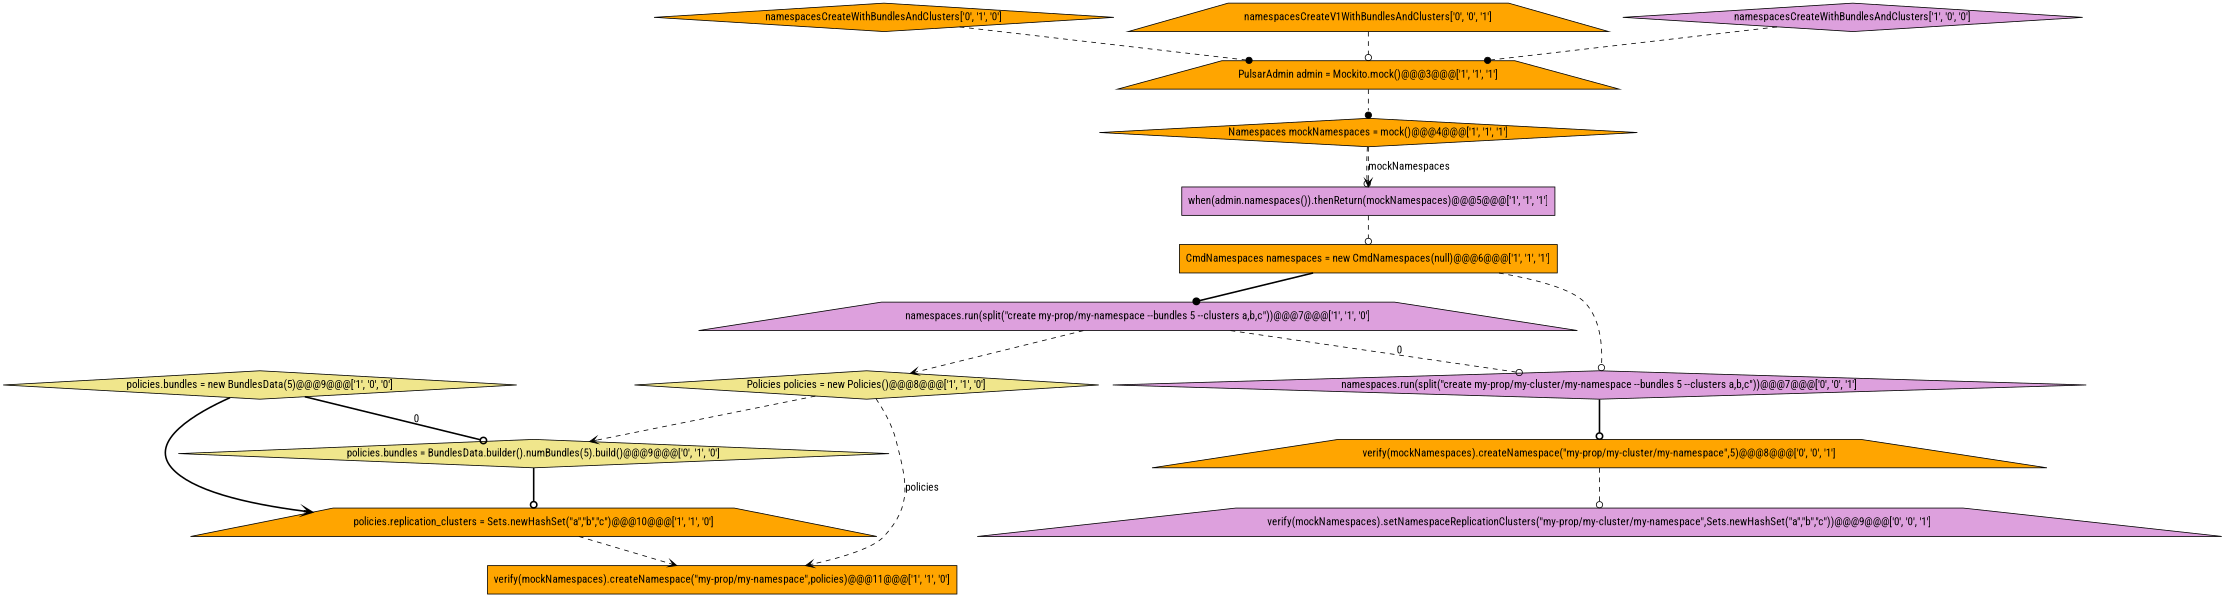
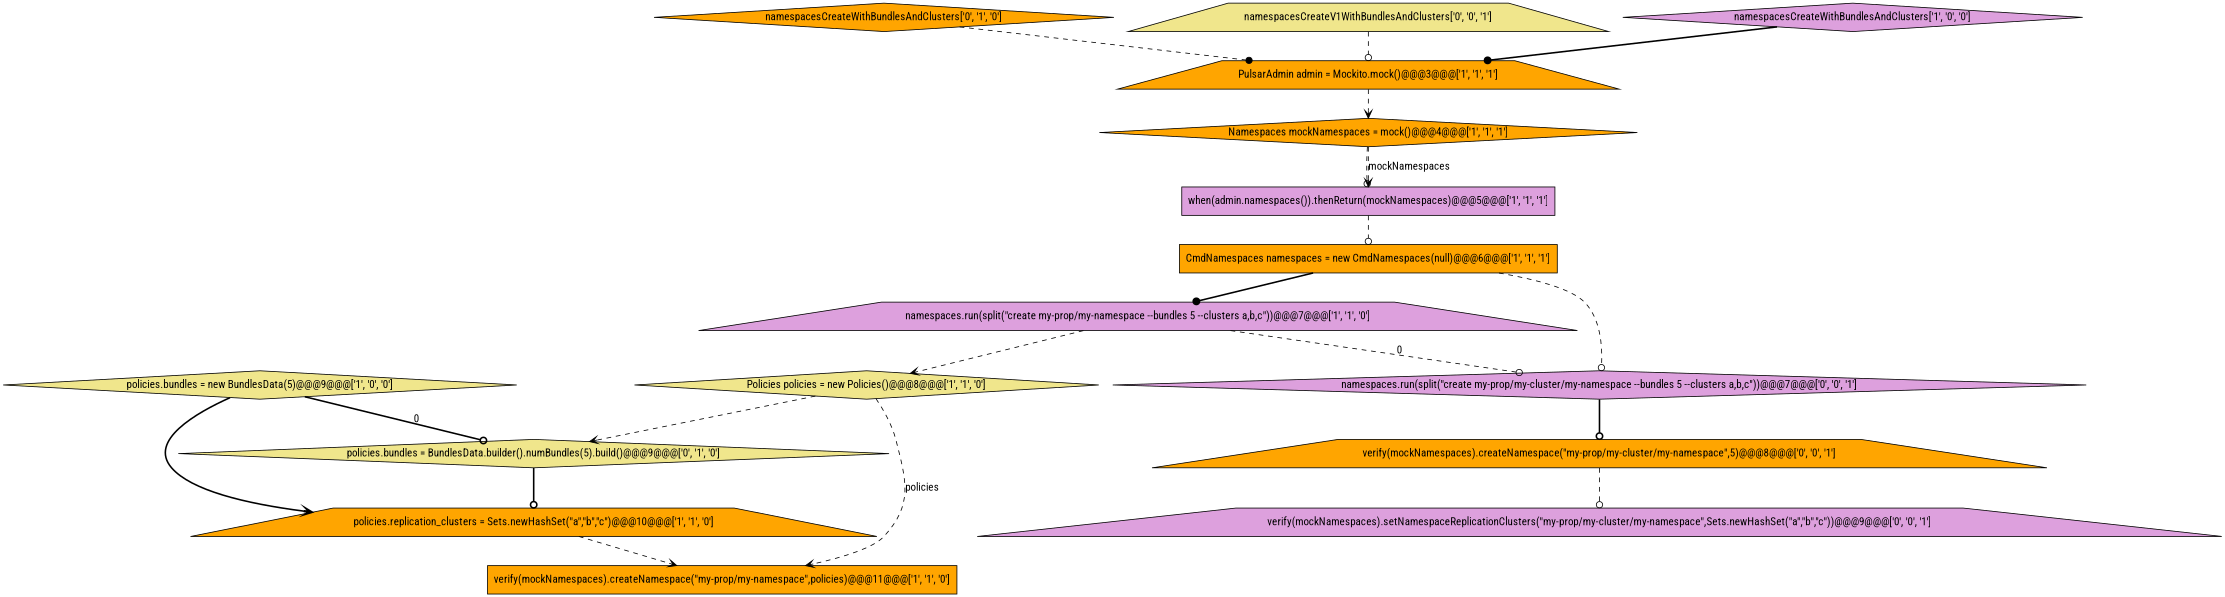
(1368, 17) -> (1368, 17)
(1634, 43) -> (1634, 43)
(1368, 100) -> (1368, 100)
